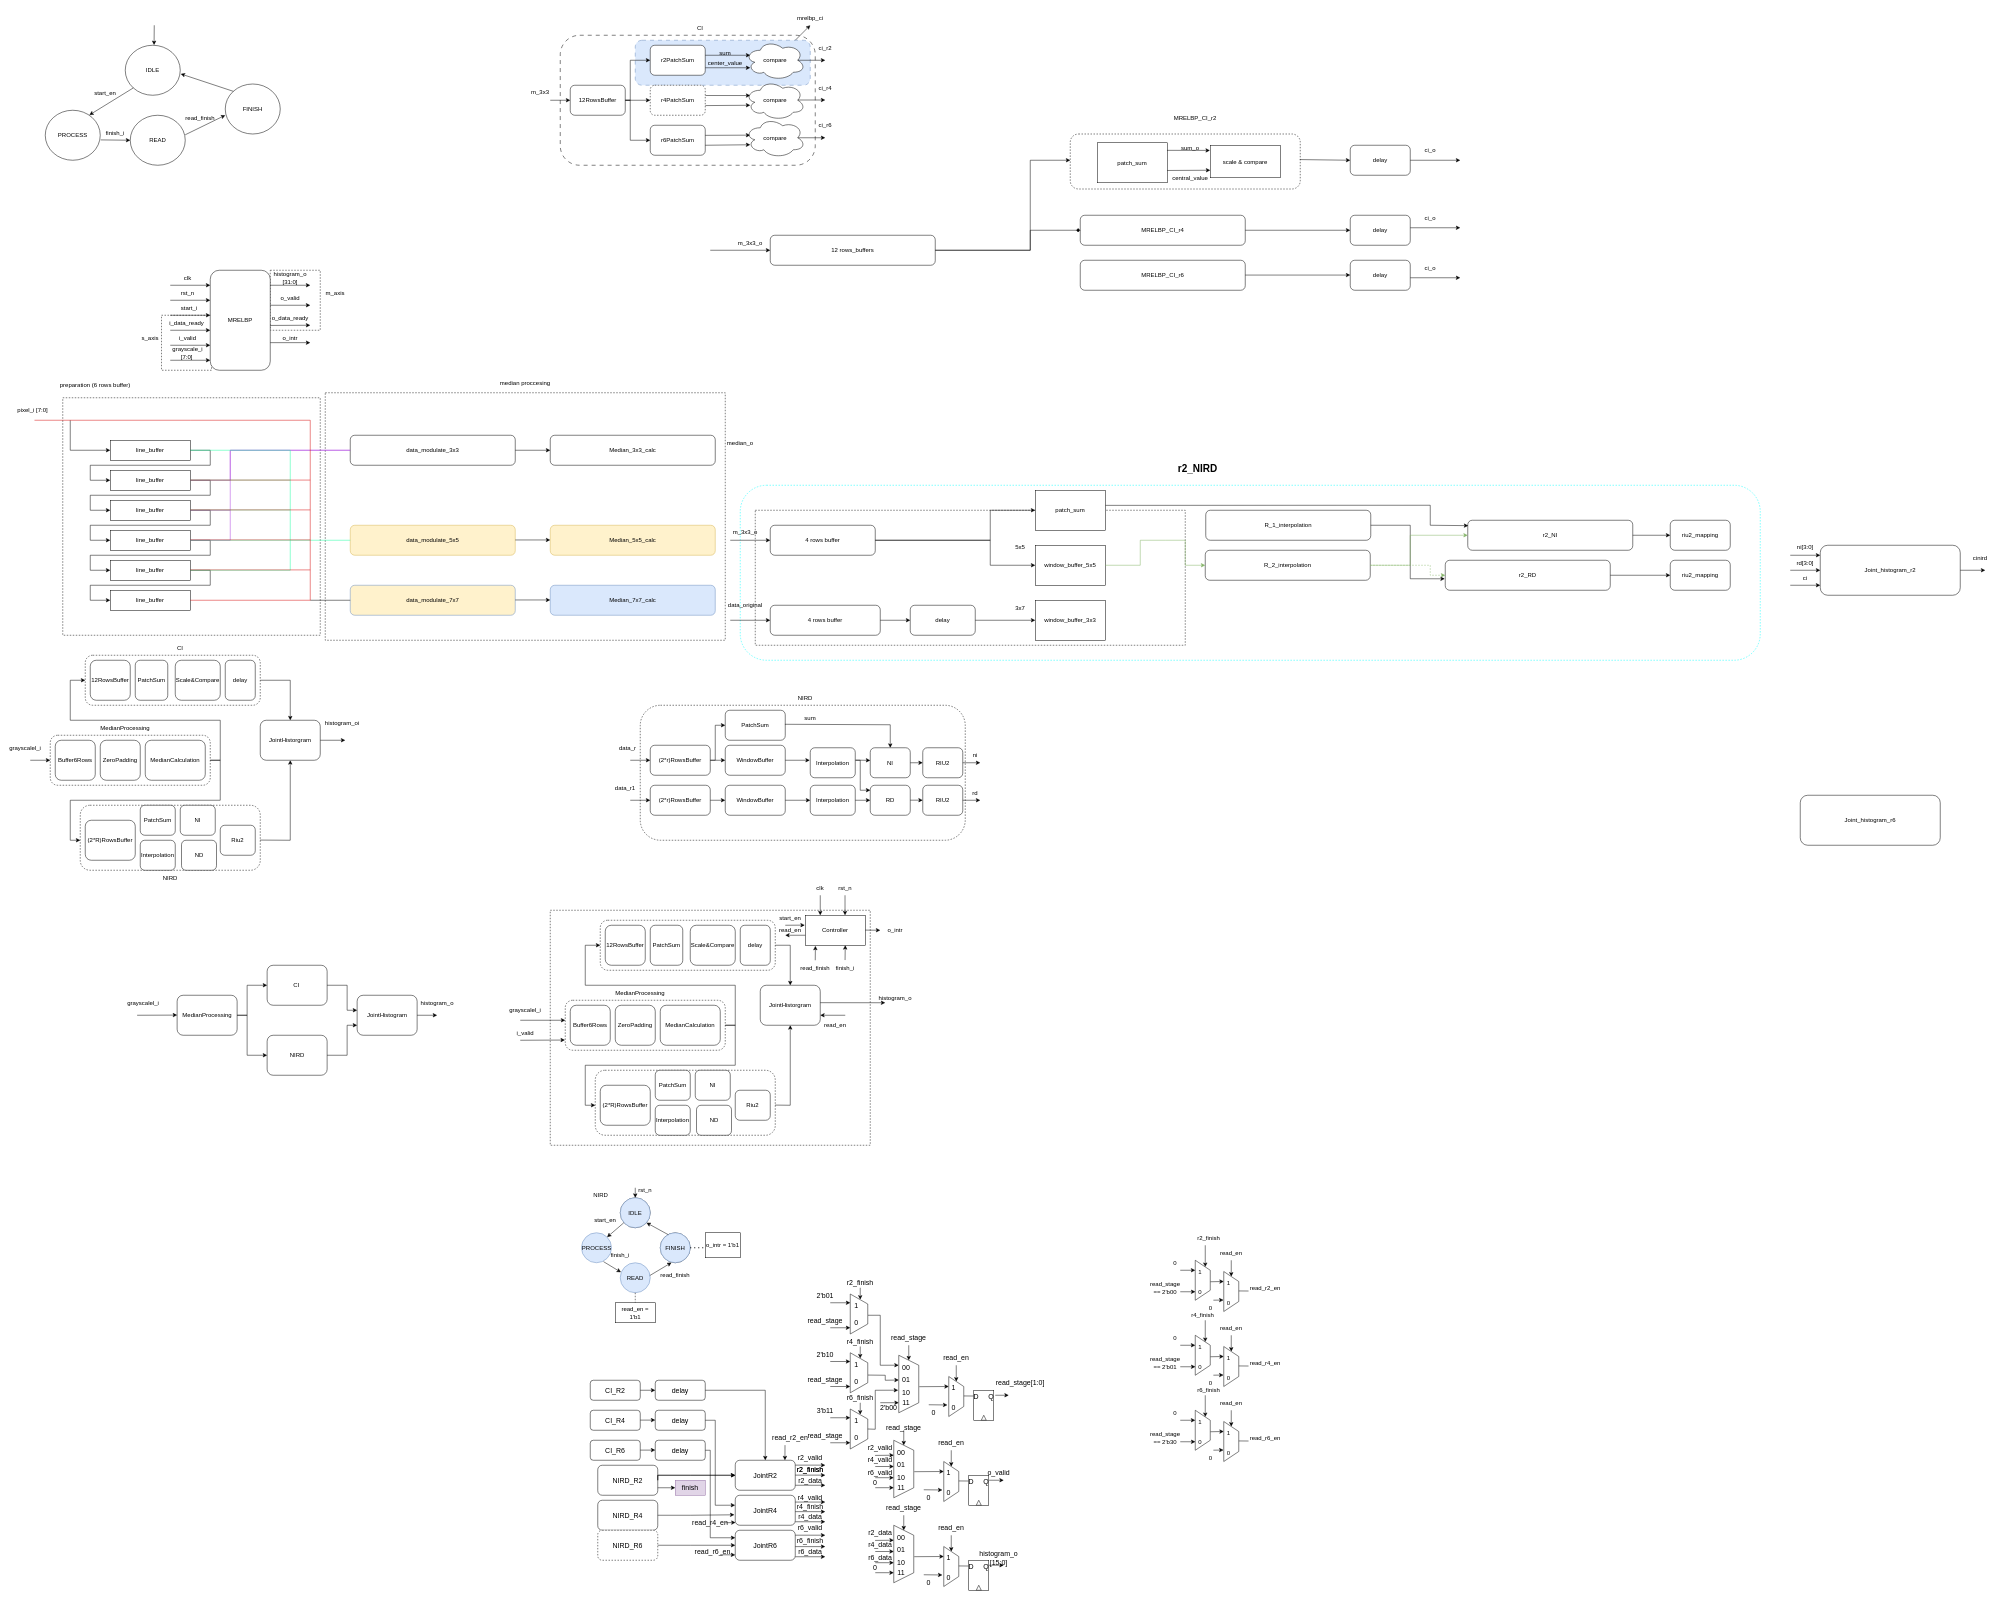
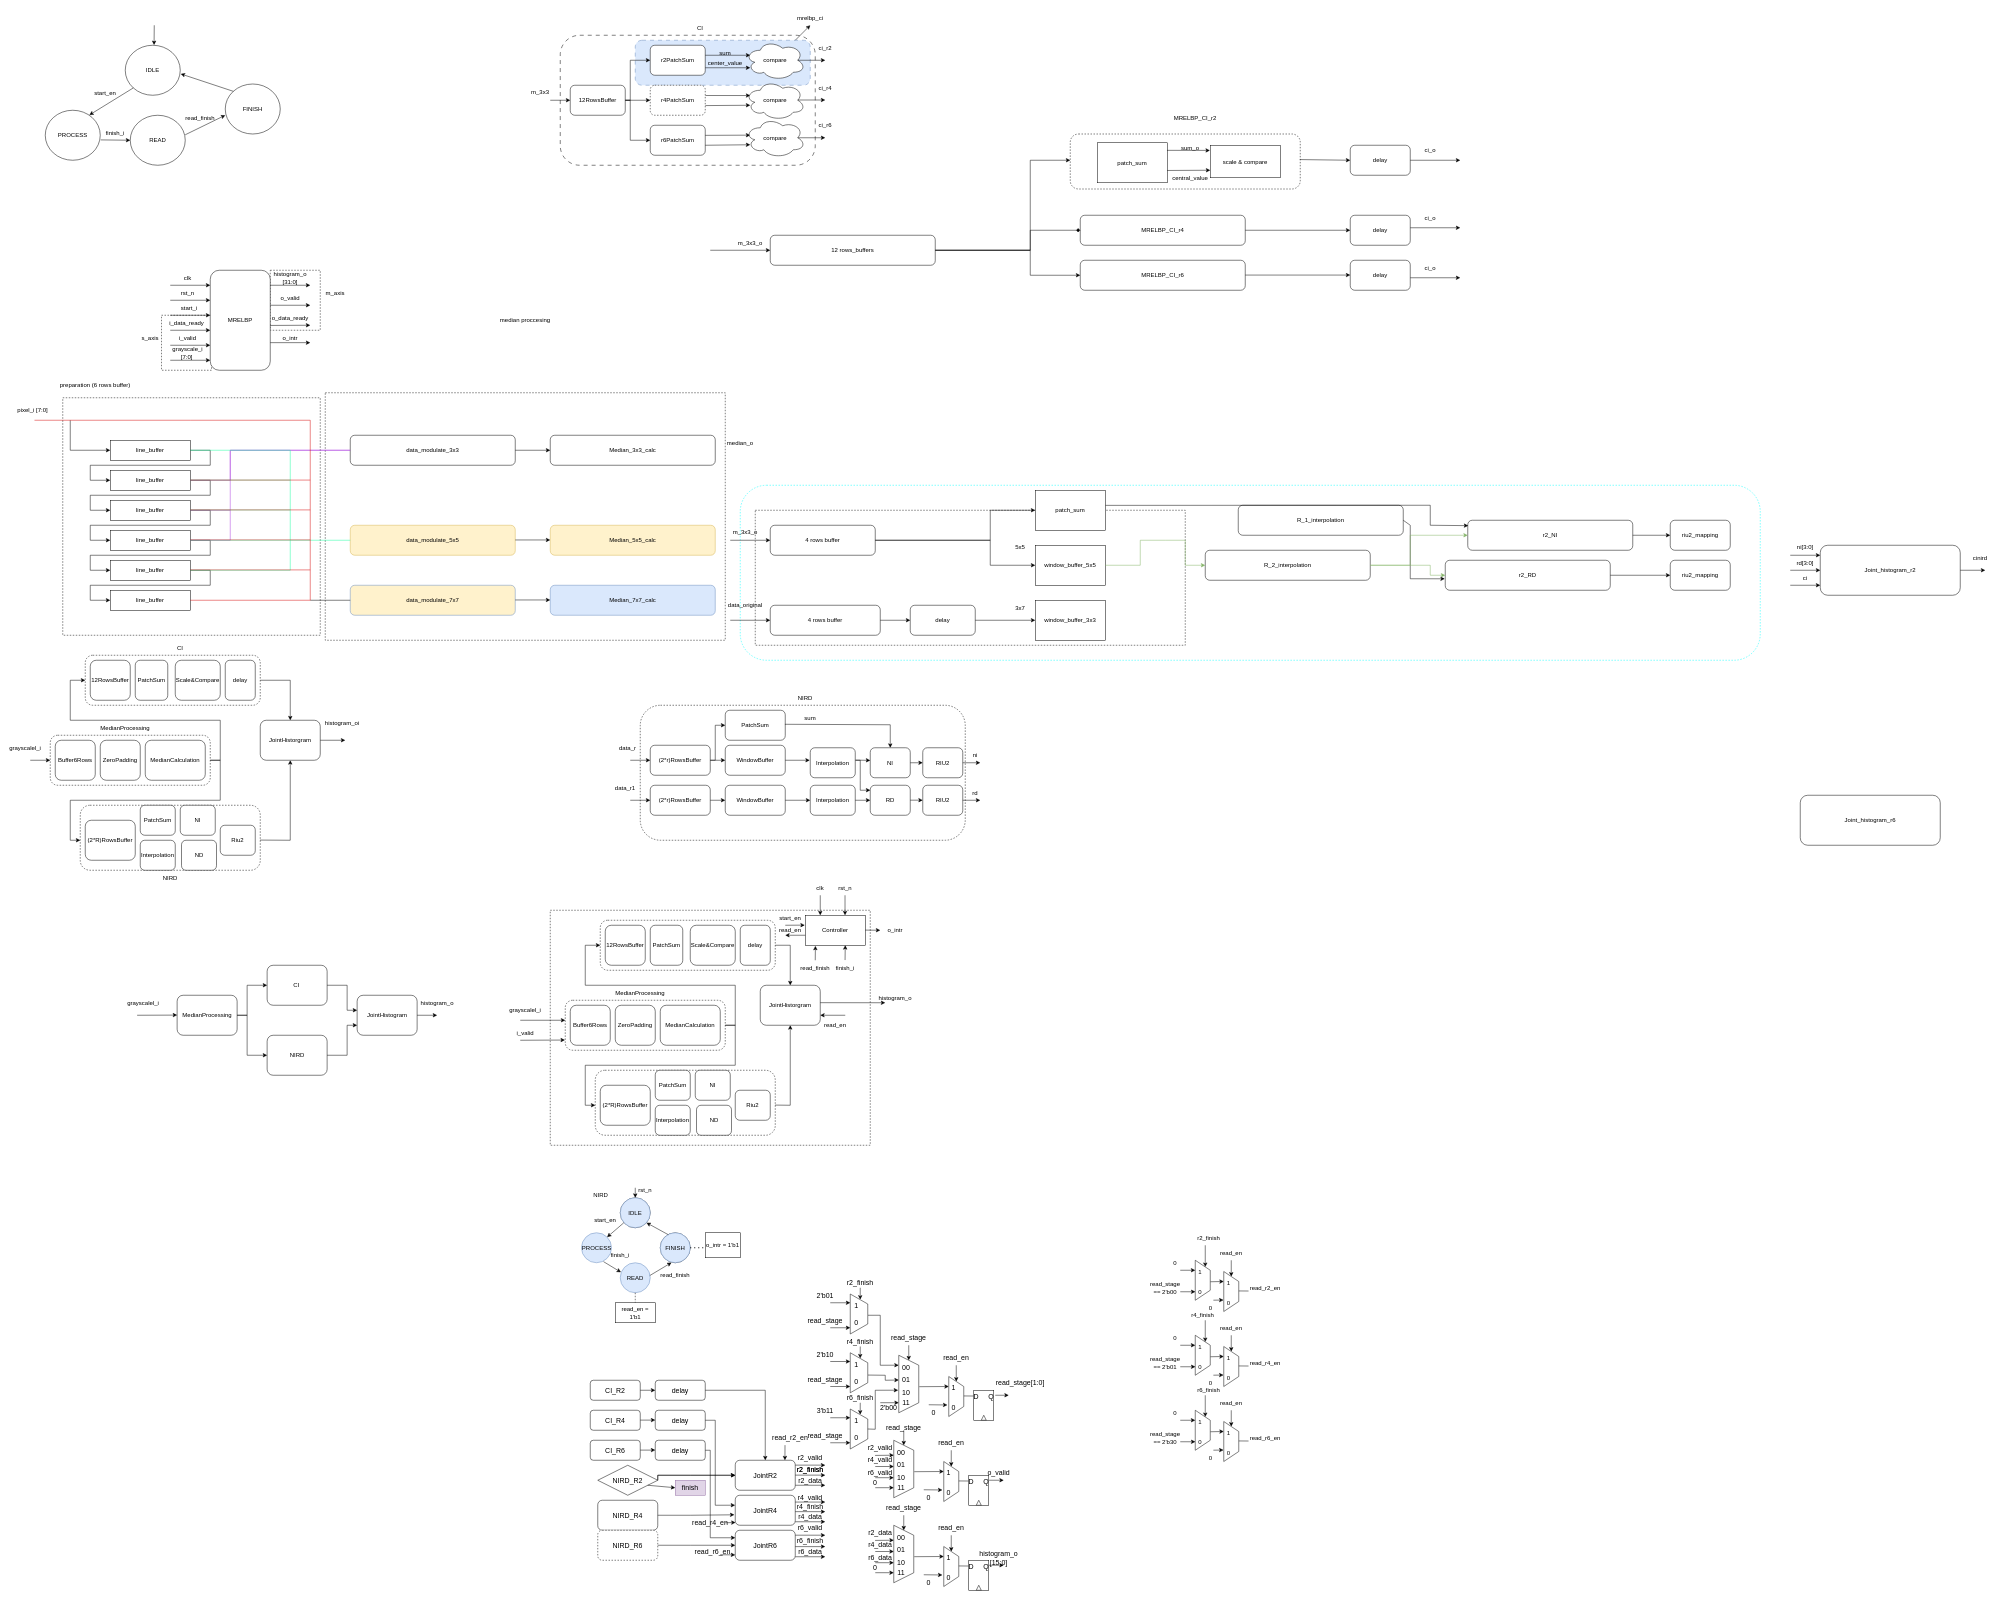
none -> (1075, 275)
(525, 383) -> (525, 320)
(1198, 468) -> none
(1288, 525) -> (1321, 520)
(1430, 566) -> (1430, 566)
(628, 1480) -> (628, 1480)
